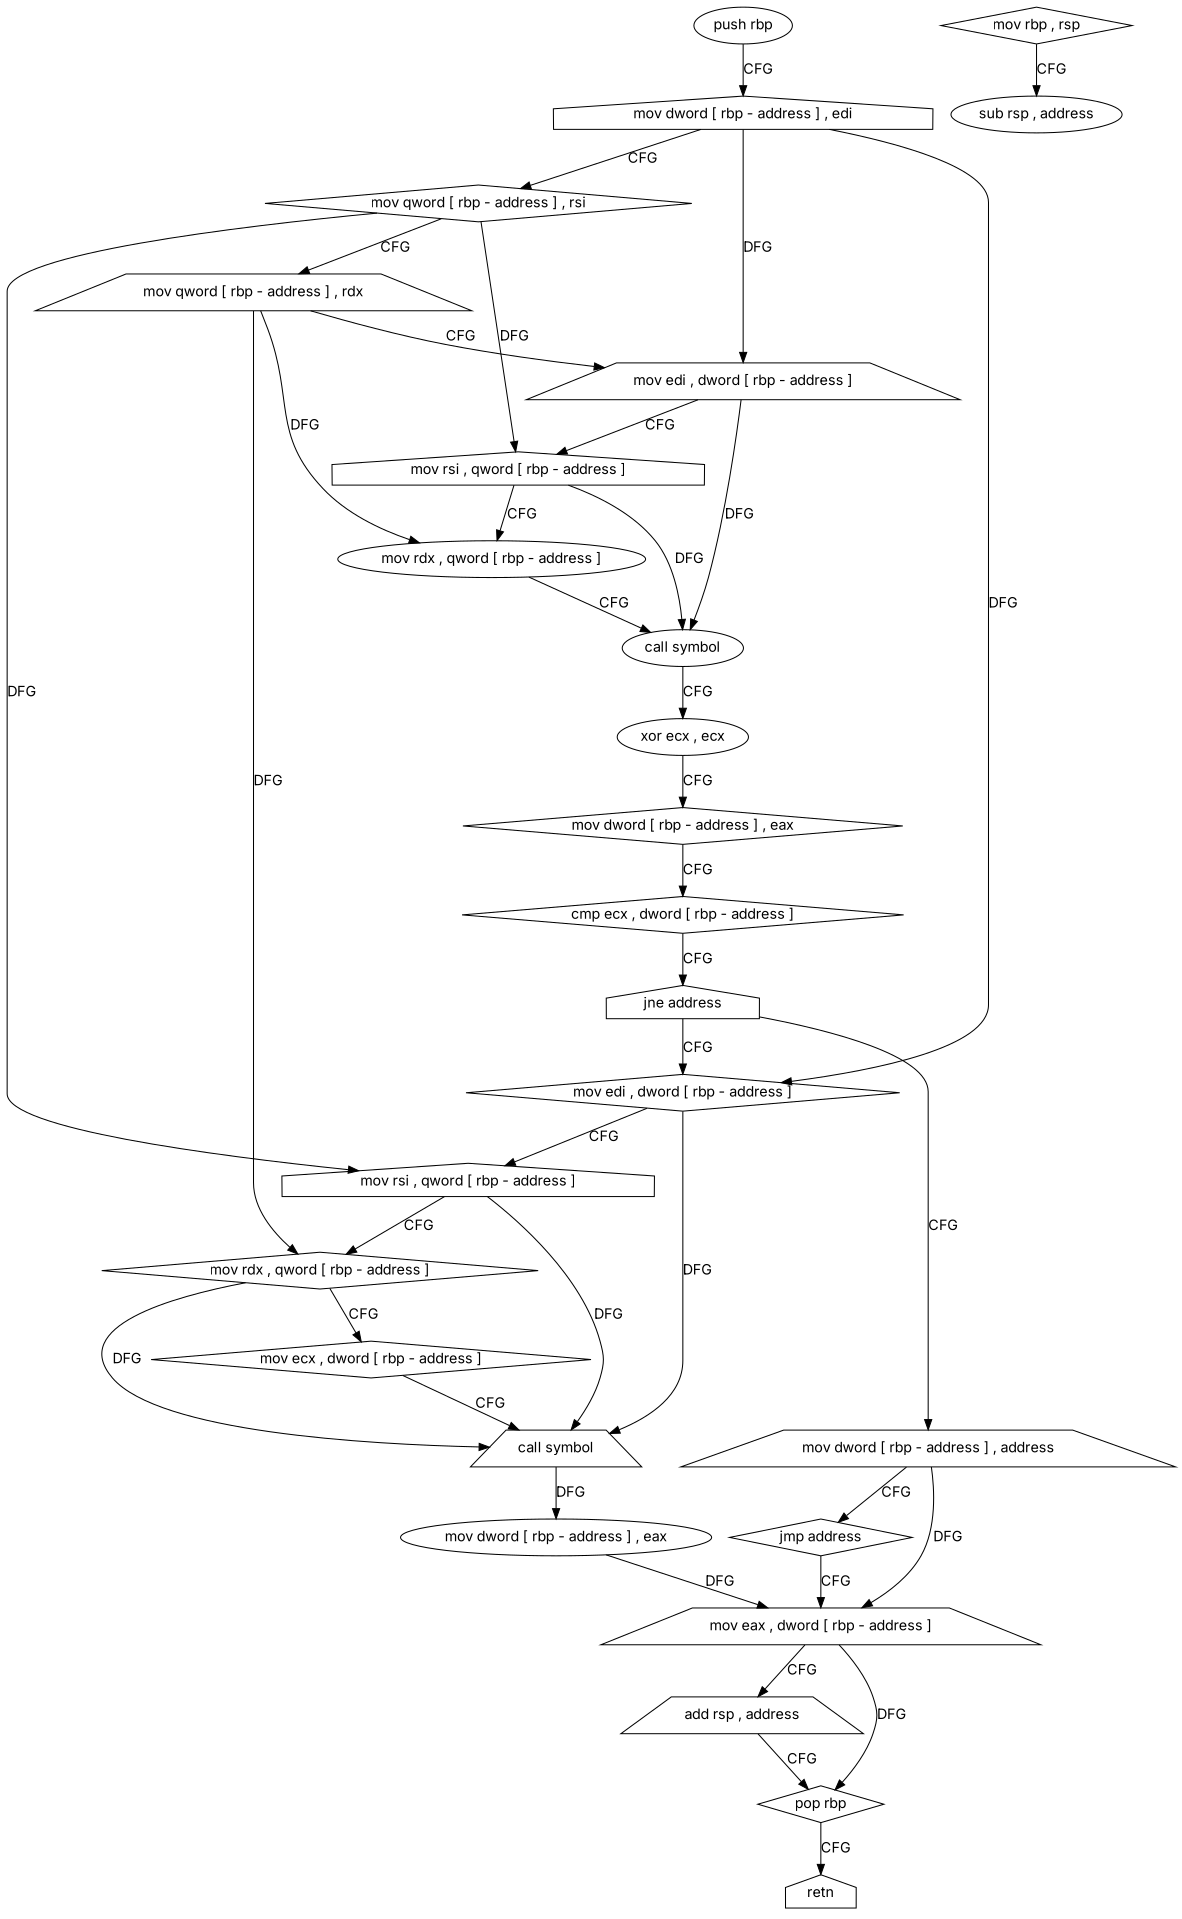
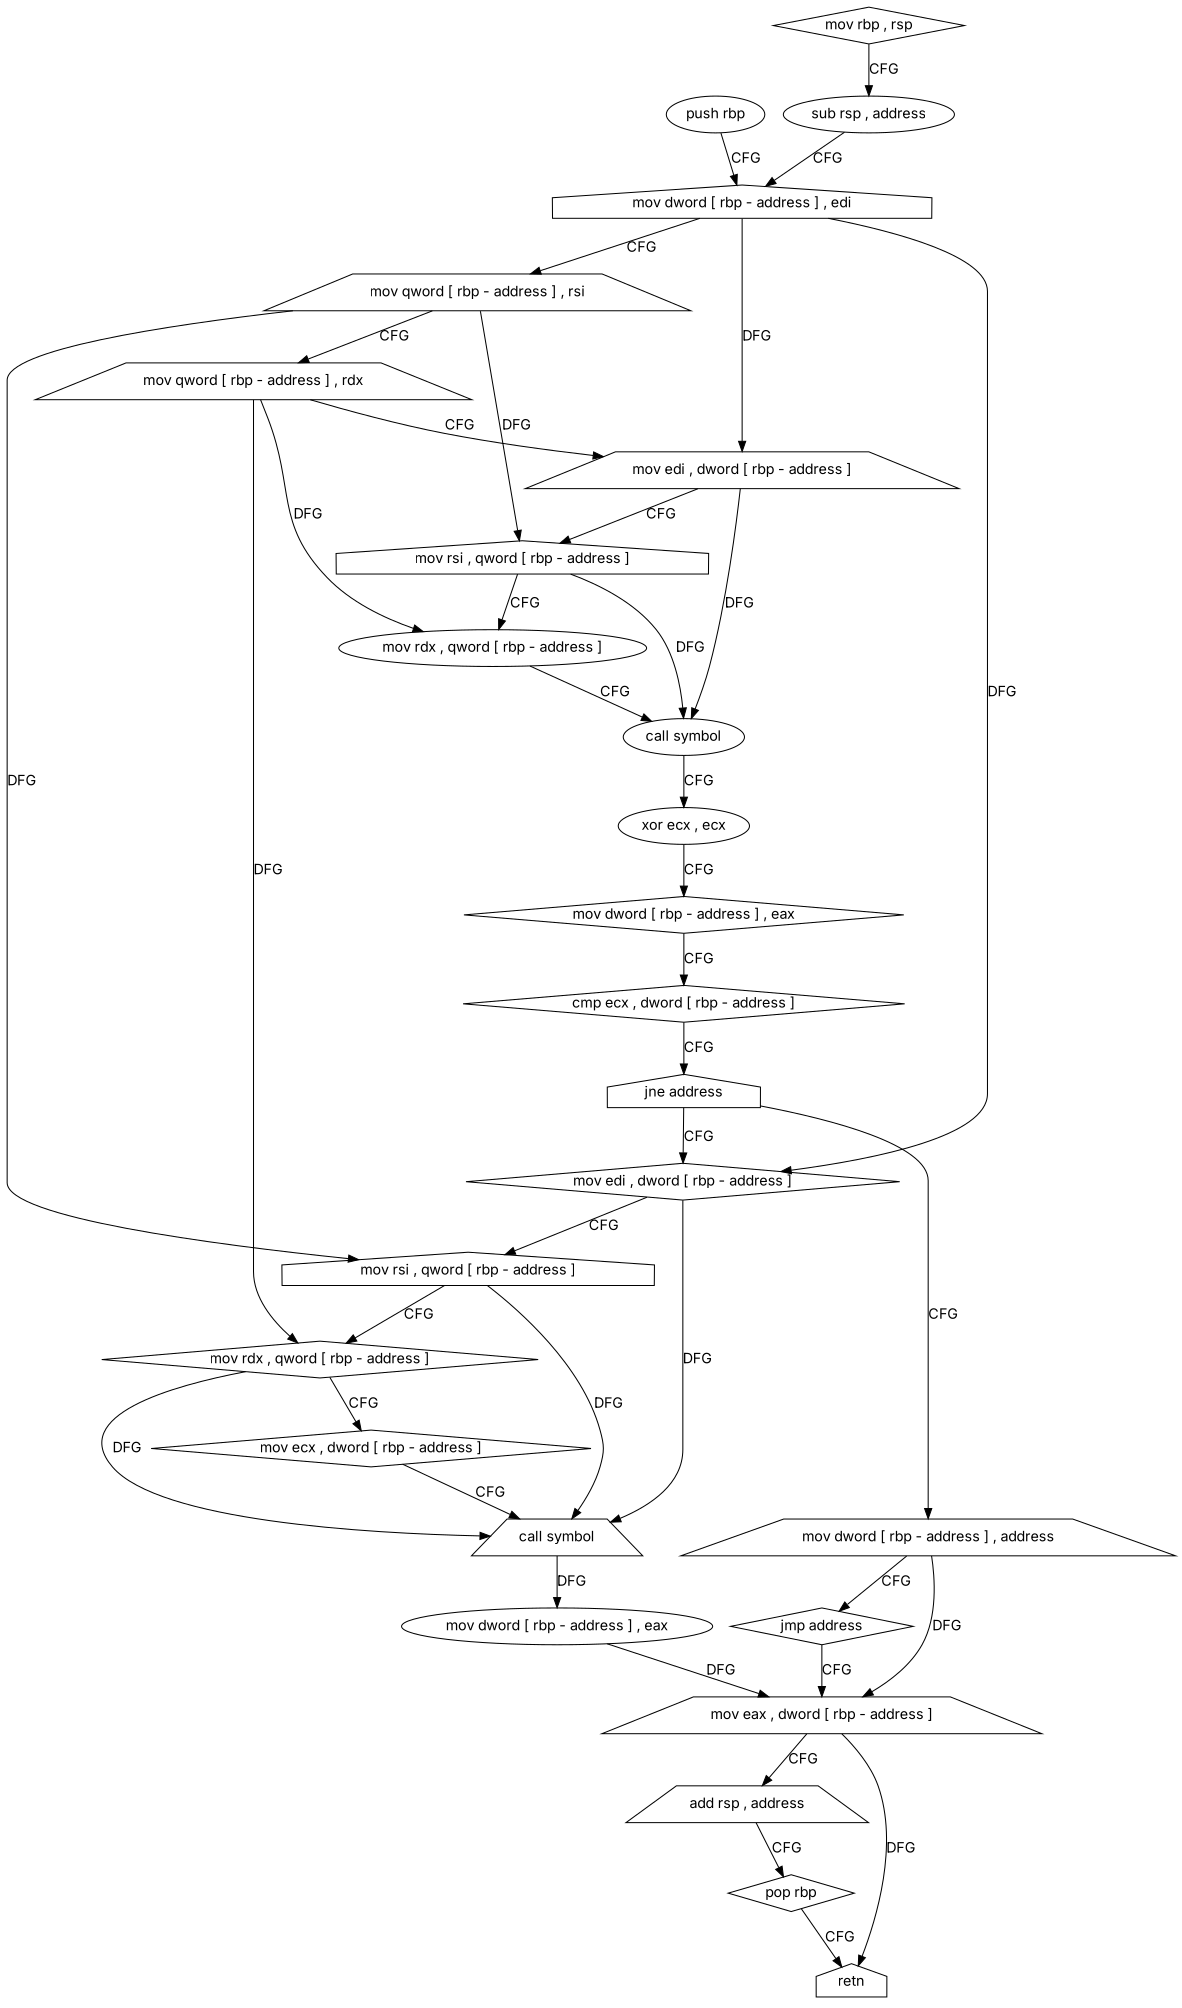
none -> (809, 156)
(478, 203) -> (477, 292)
(877, 1713) -> (886, 1840)
